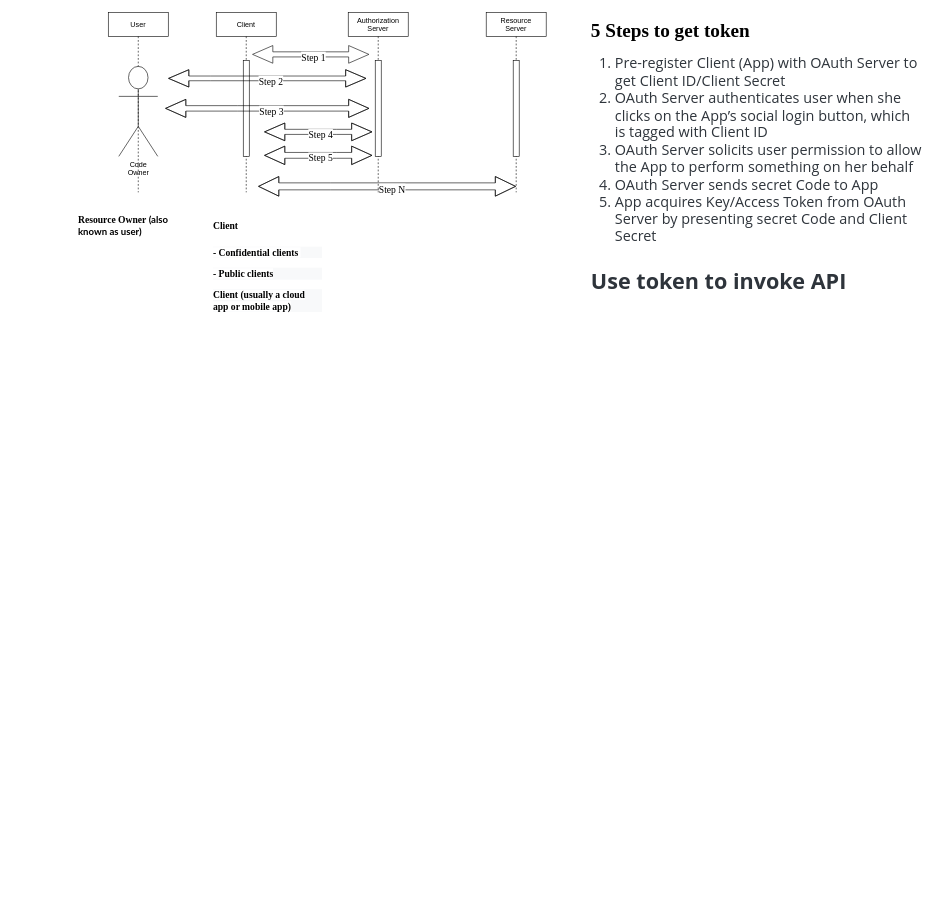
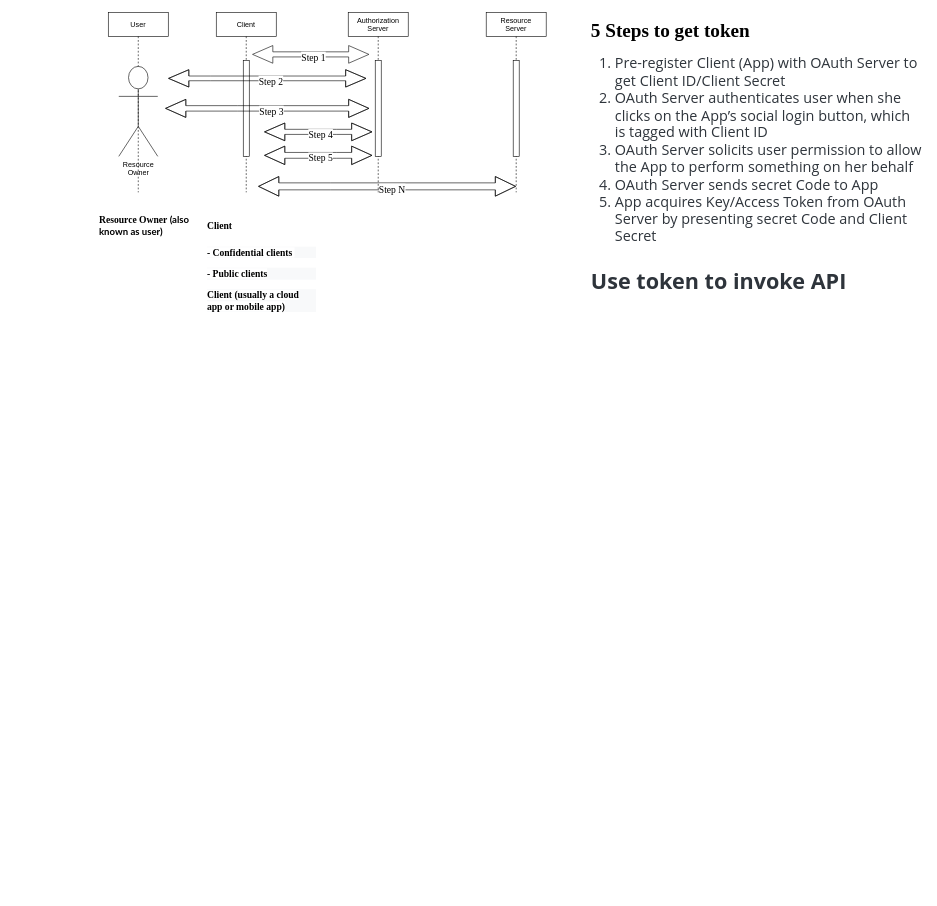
(139, 169) -> (139, 169)
(126, 243) -> (147, 243)
(267, 276) -> (261, 276)
